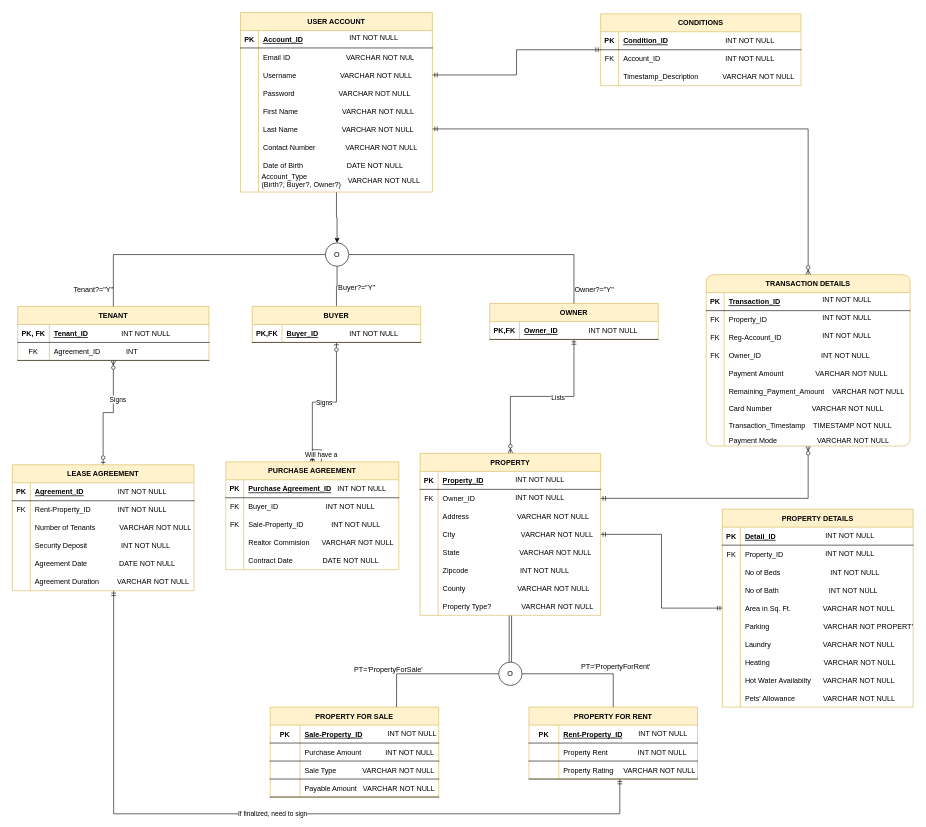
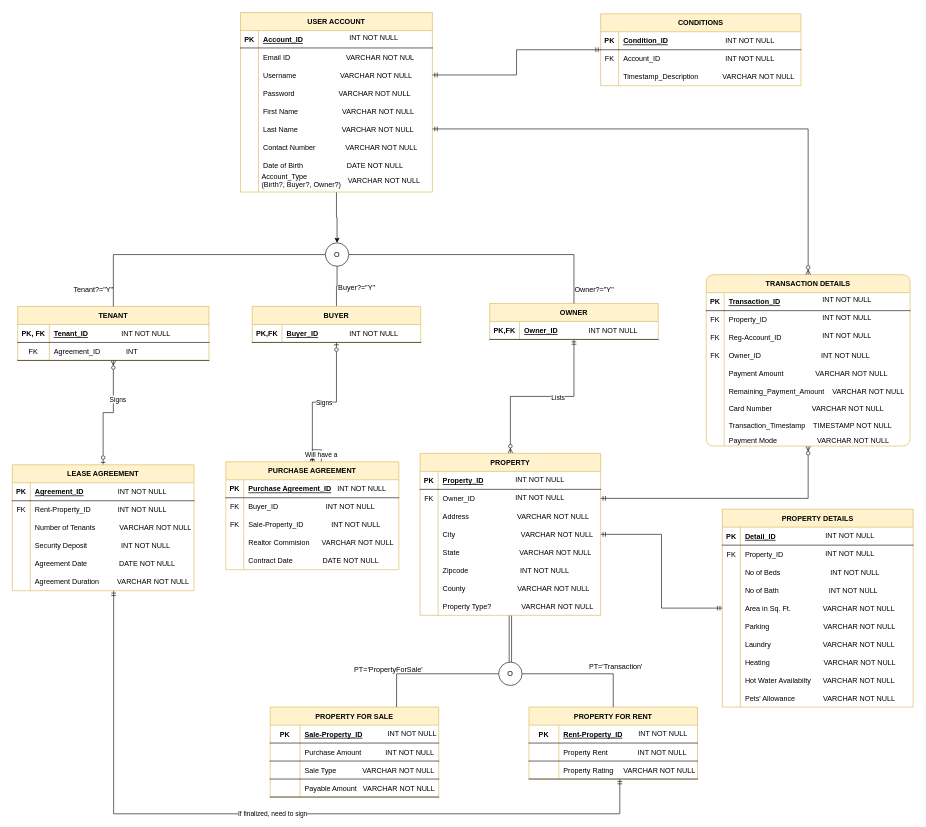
(848, 626) -> (840, 626)
(616, 667) -> (616, 667)
